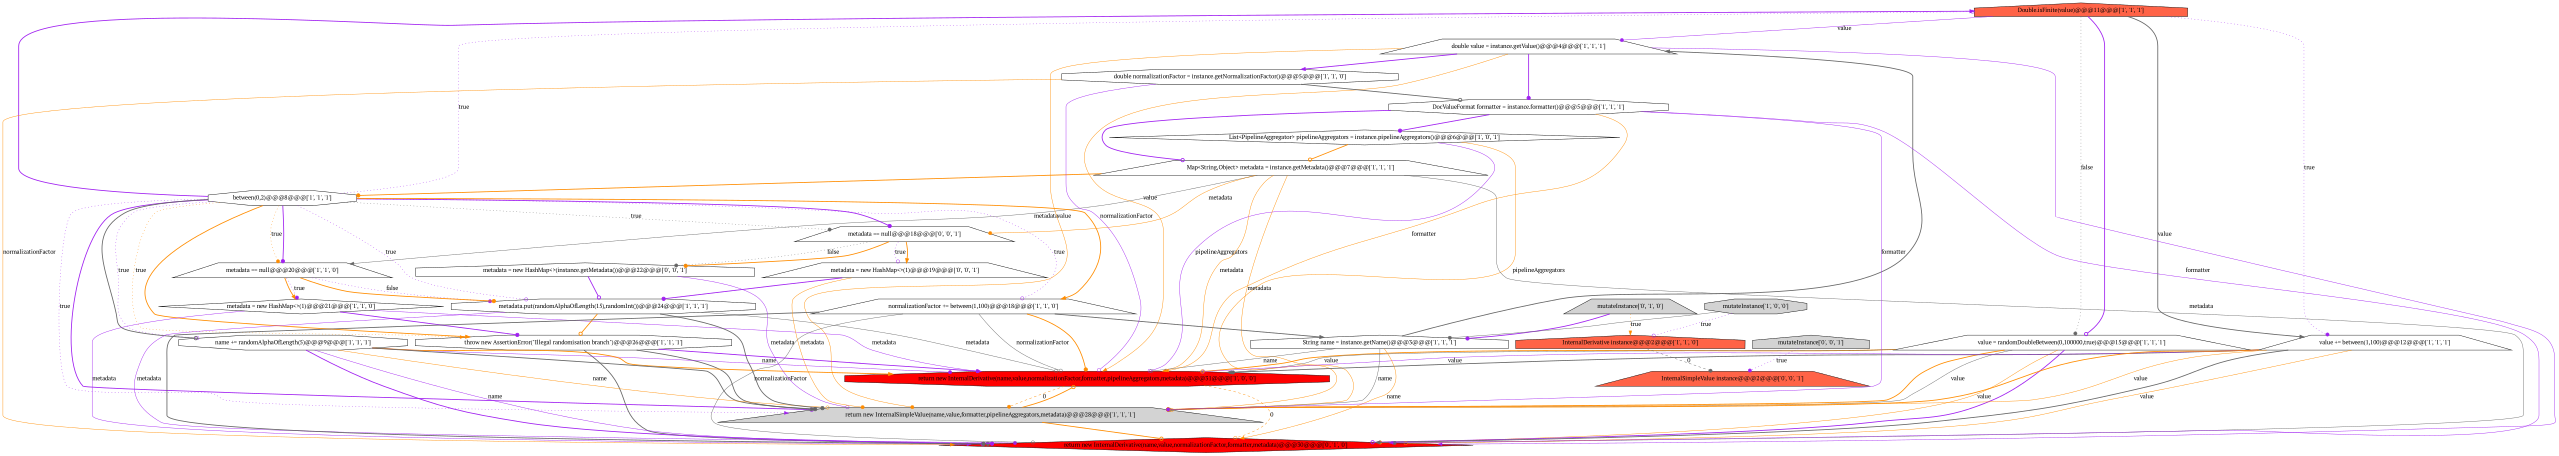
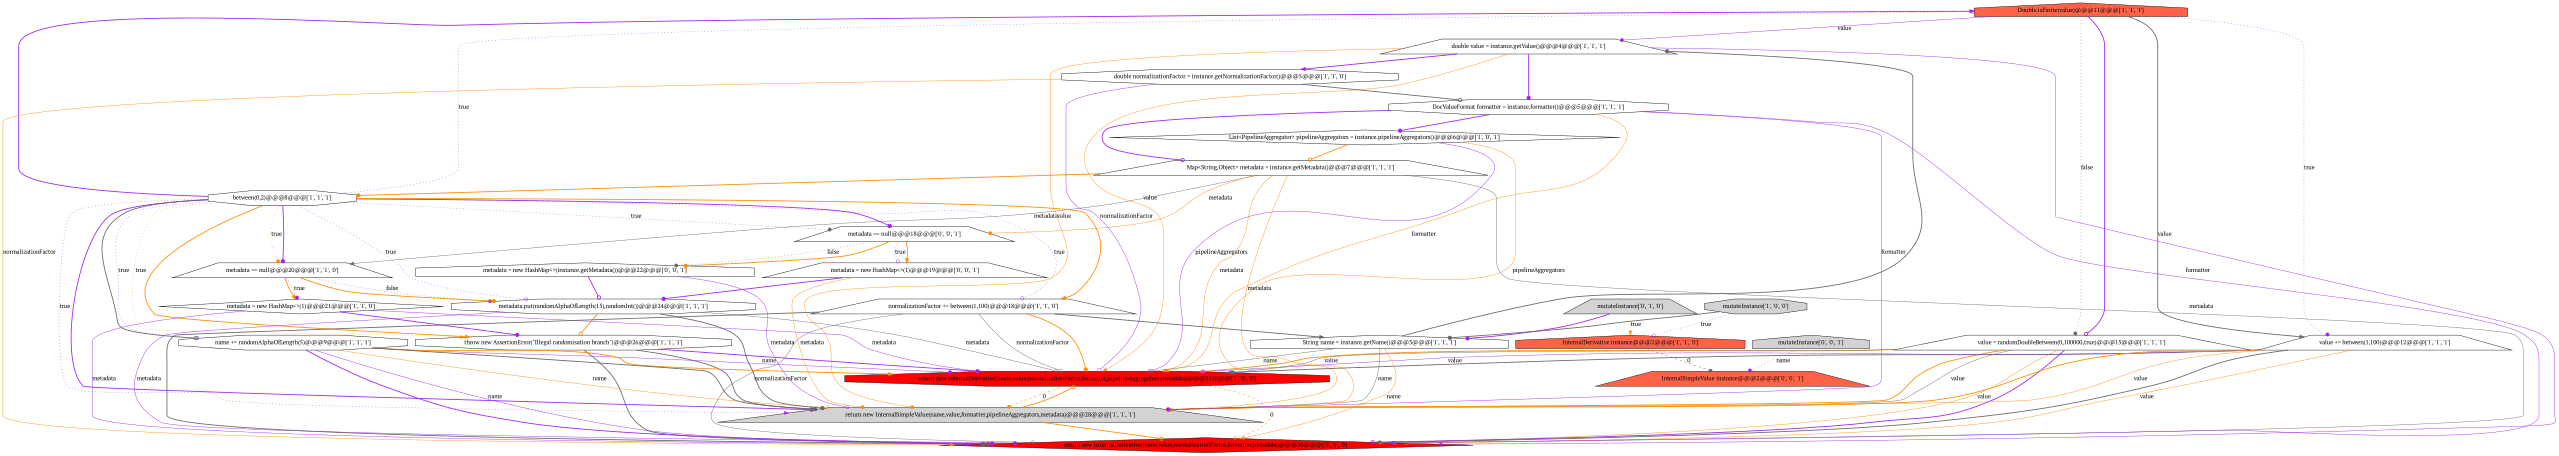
(1869, 276) -> (1869, 276)
(1586, 327) -> (1586, 327)
(1782, 361) -> (1783, 361)
